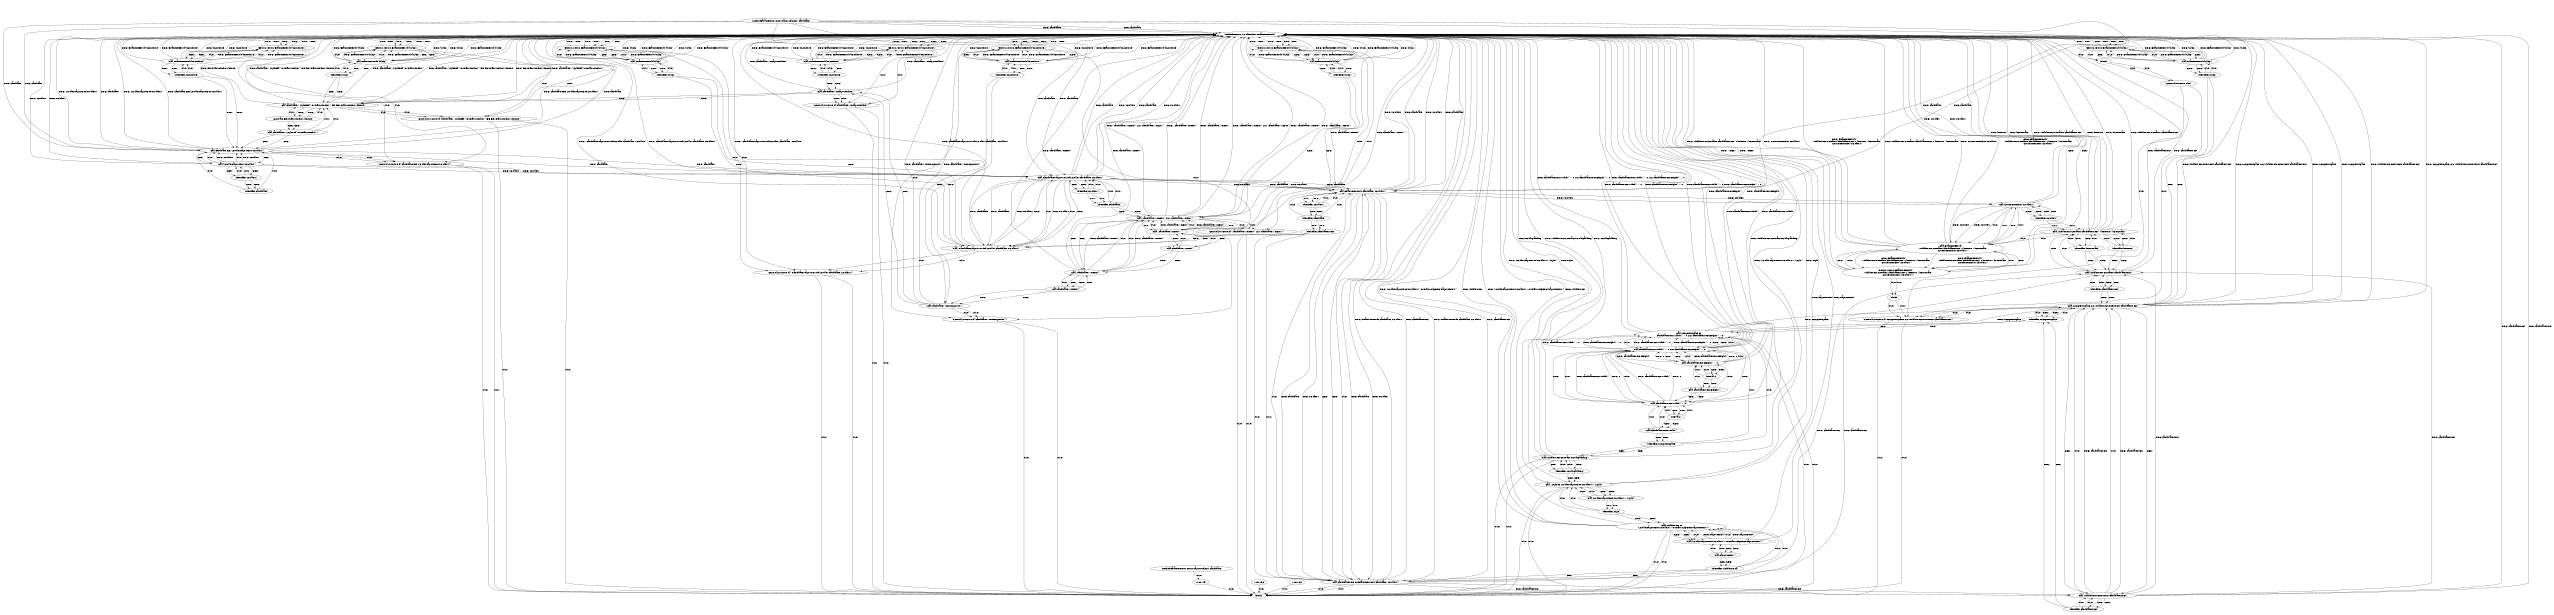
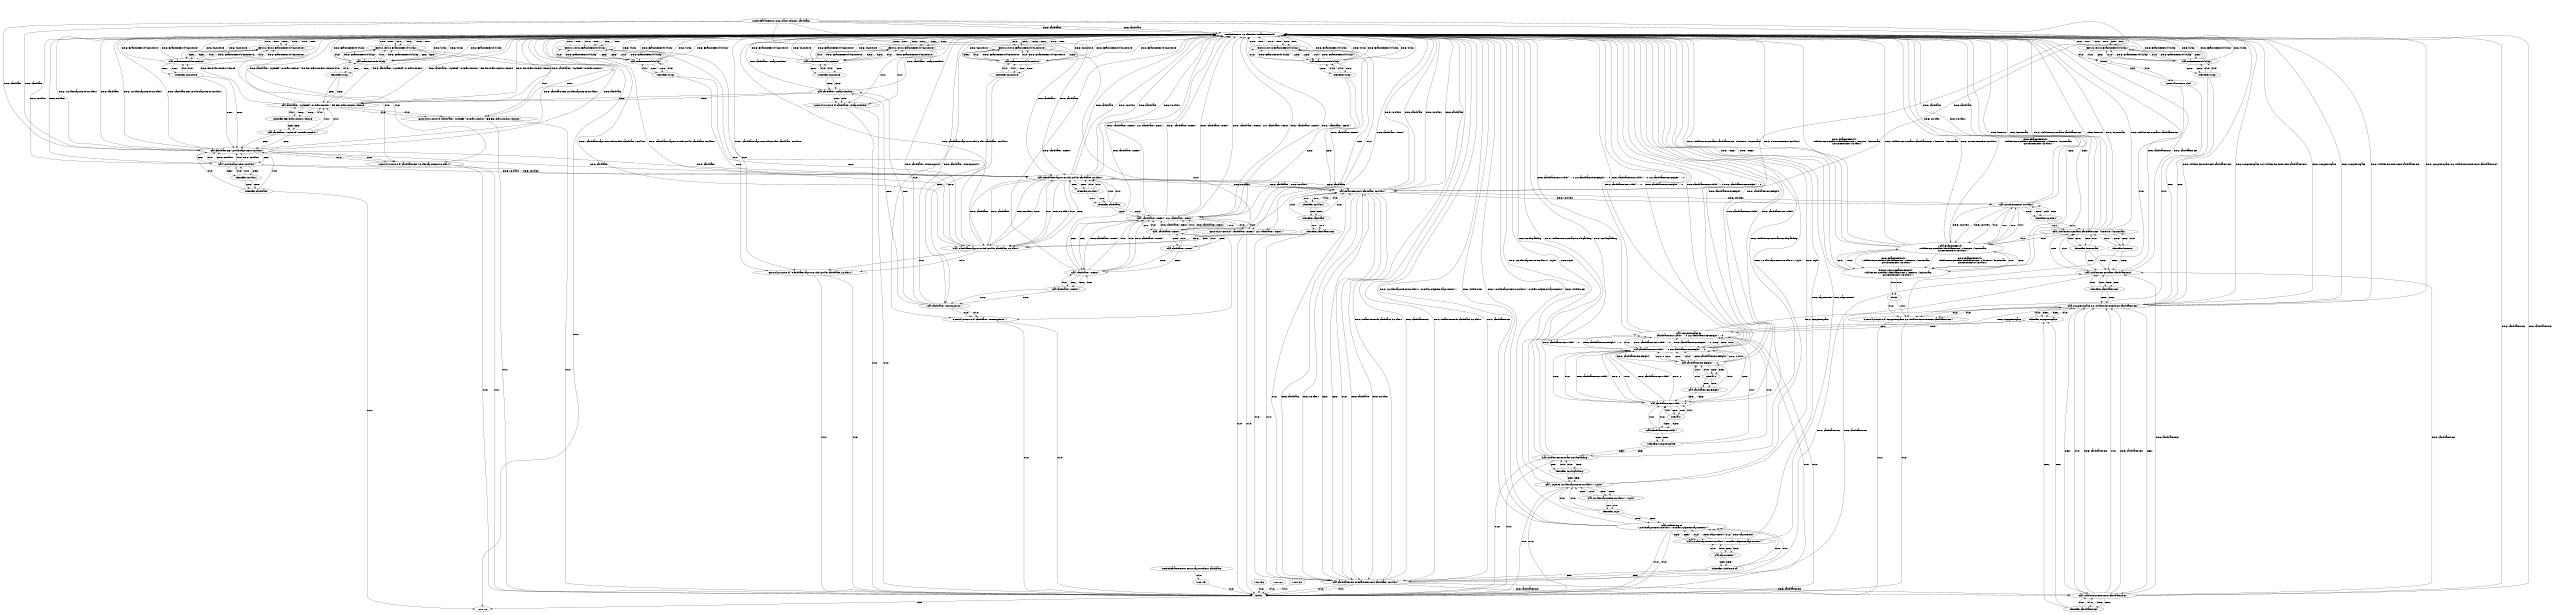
(293, 119) -> (293, 119)
none -> (1278, 582)
none -> (483, 609)
